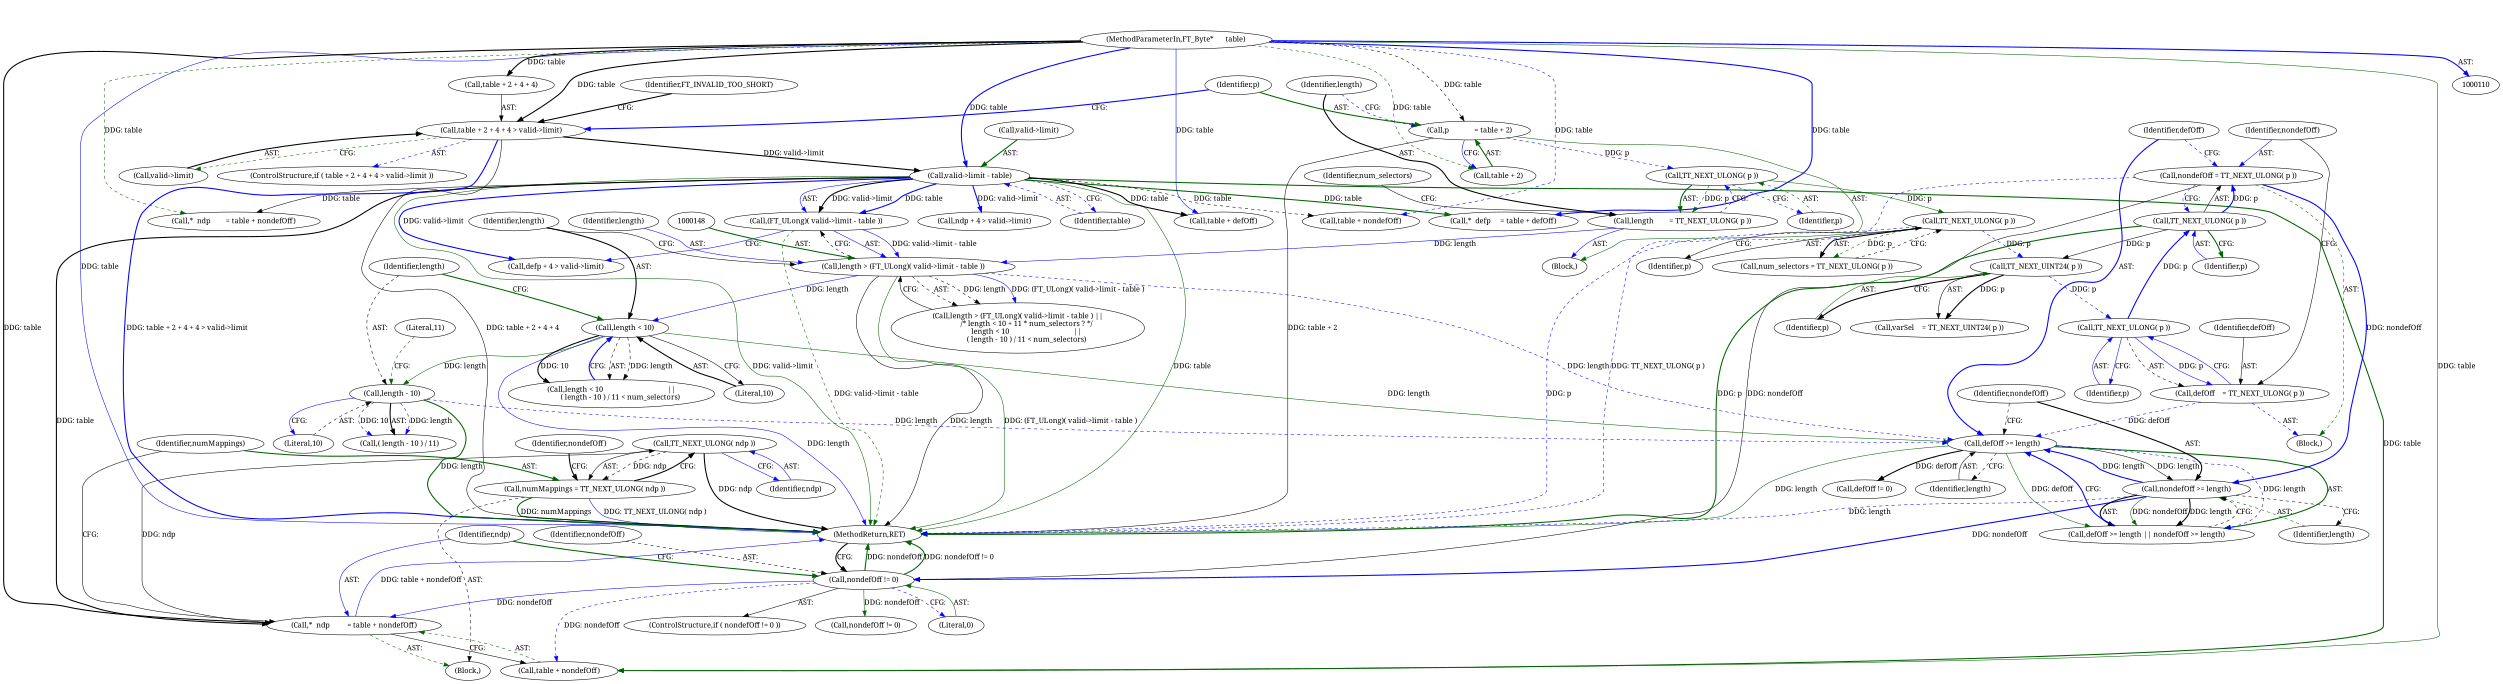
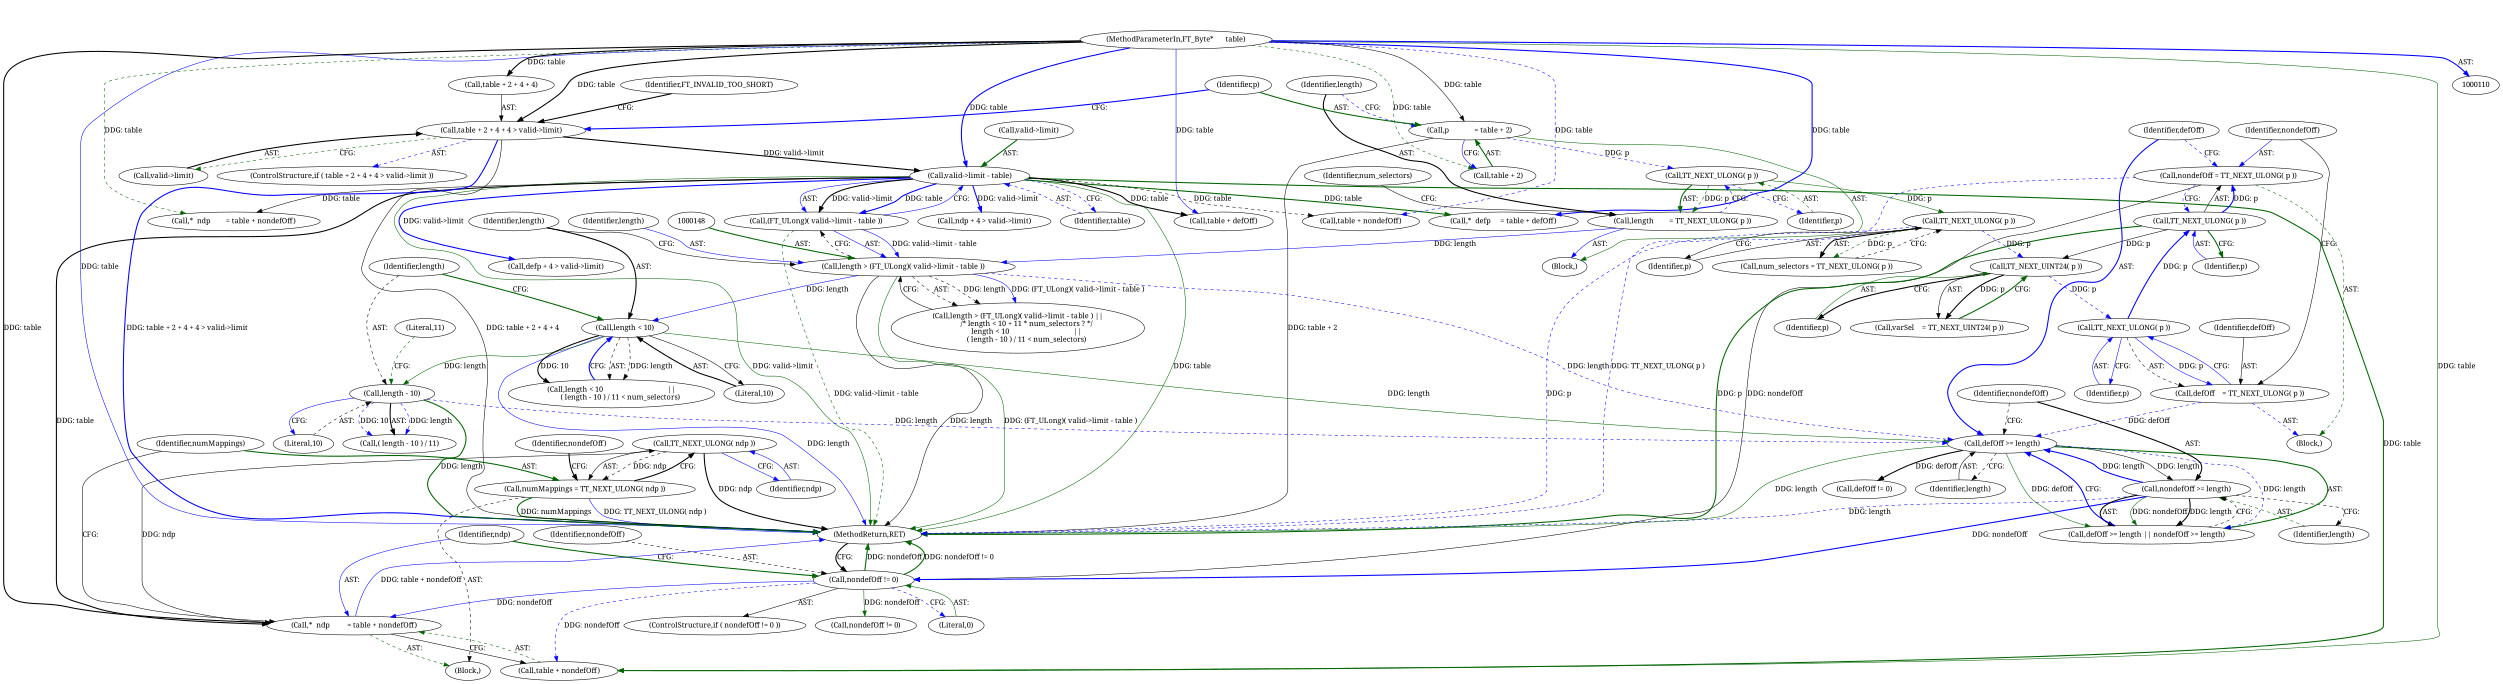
(1379, 51) -> (1379, 51)
(708, 248) -> (924, 209)
none -> (1992, 301)
(2364, 348) -> none
